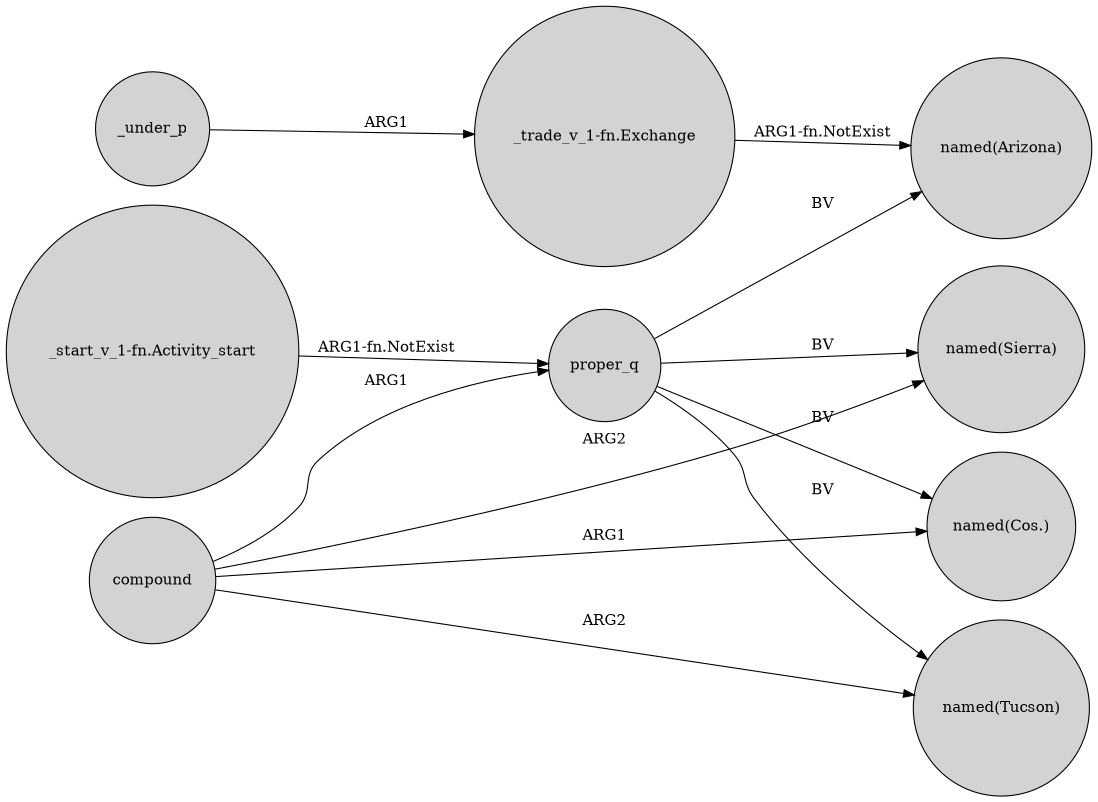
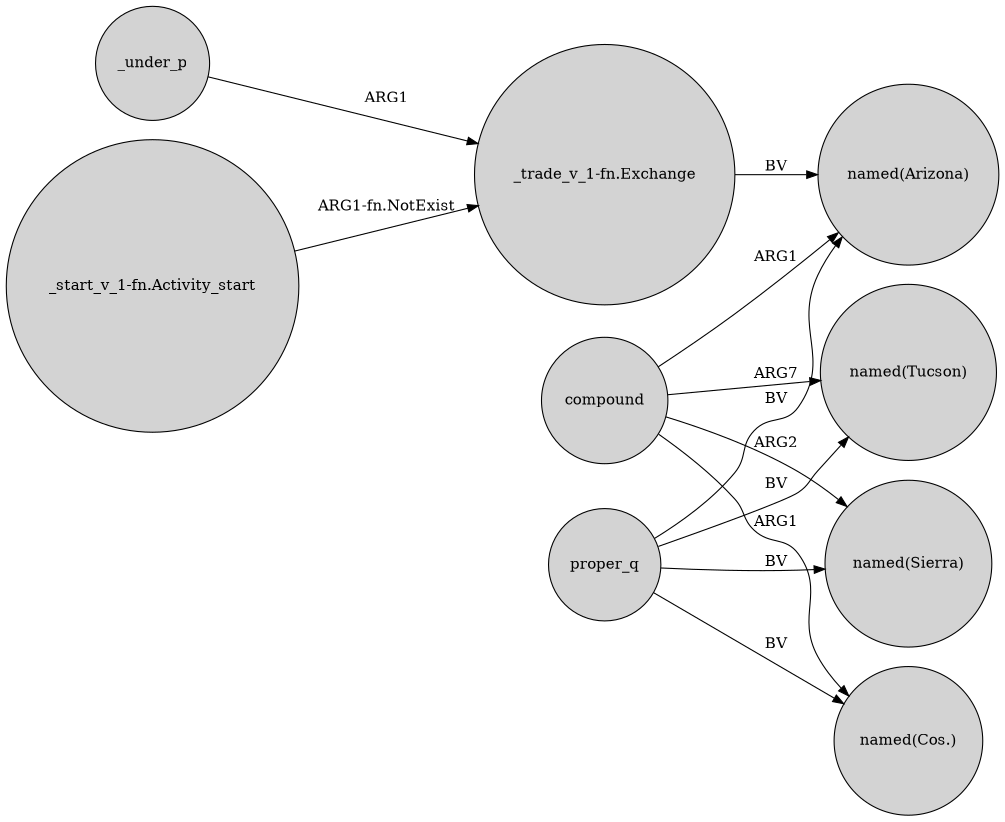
(823, 133) -> (776, 167)
(418, 360) -> (381, 230)
(353, 435) -> (746, 306)
(605, 621) -> (776, 374)
